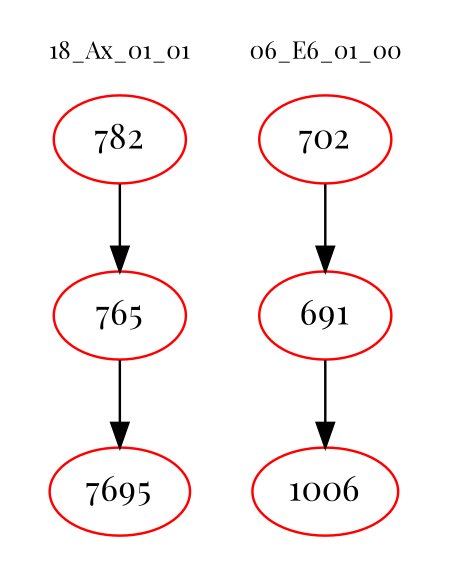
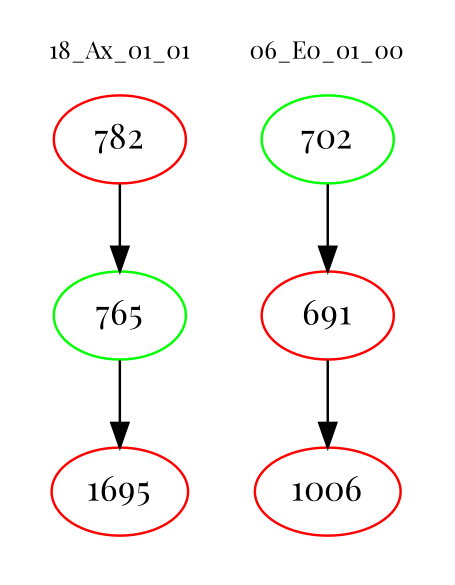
(327, 53) -> (328, 53)
(325, 139) -> (328, 139)
(120, 316) -> (120, 316)
(120, 492) -> (120, 492)
